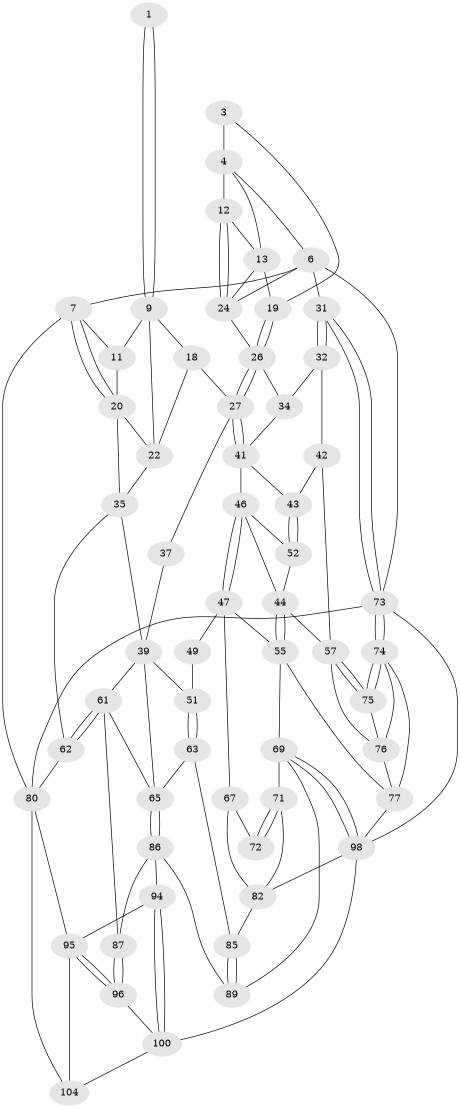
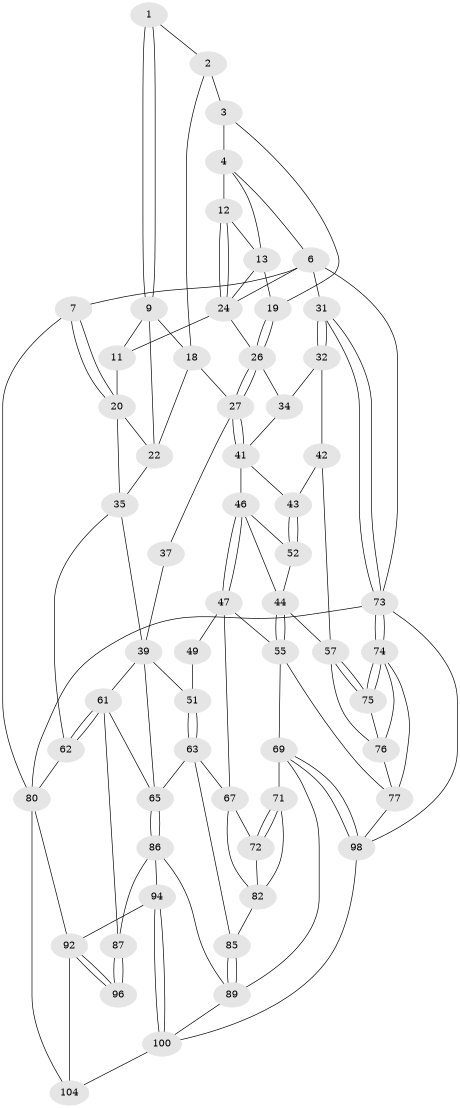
none -> (208, 64)
(95, 333) -> (176, 331)
none -> (211, 774)
(307, 872) -> (257, 873)
(69, 946) -> (69, 946)
(140, 1019) -> (197, 1019)
